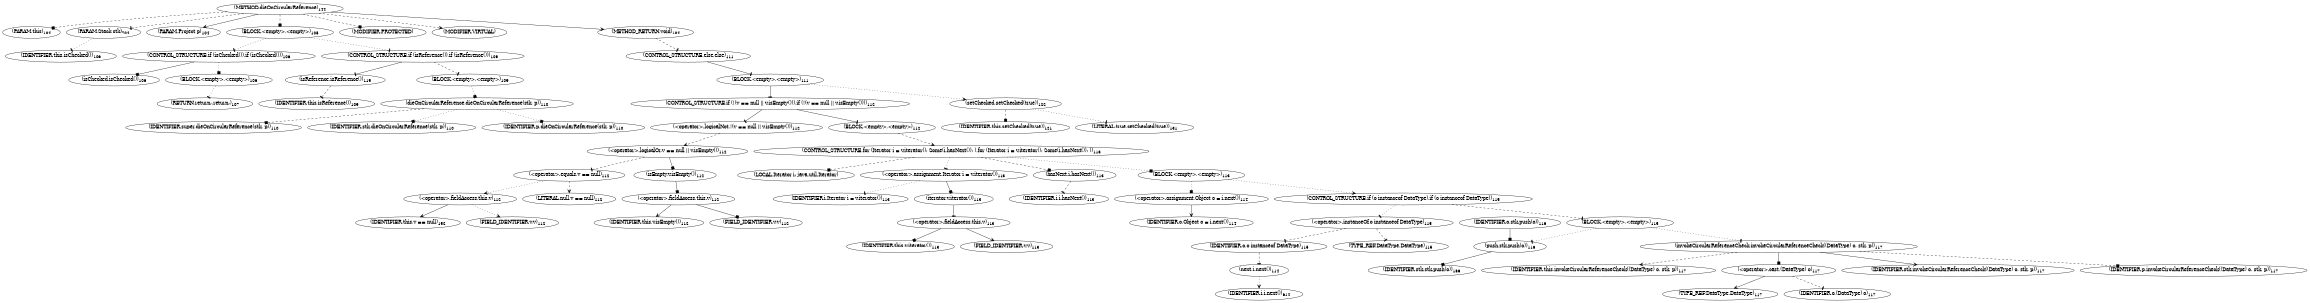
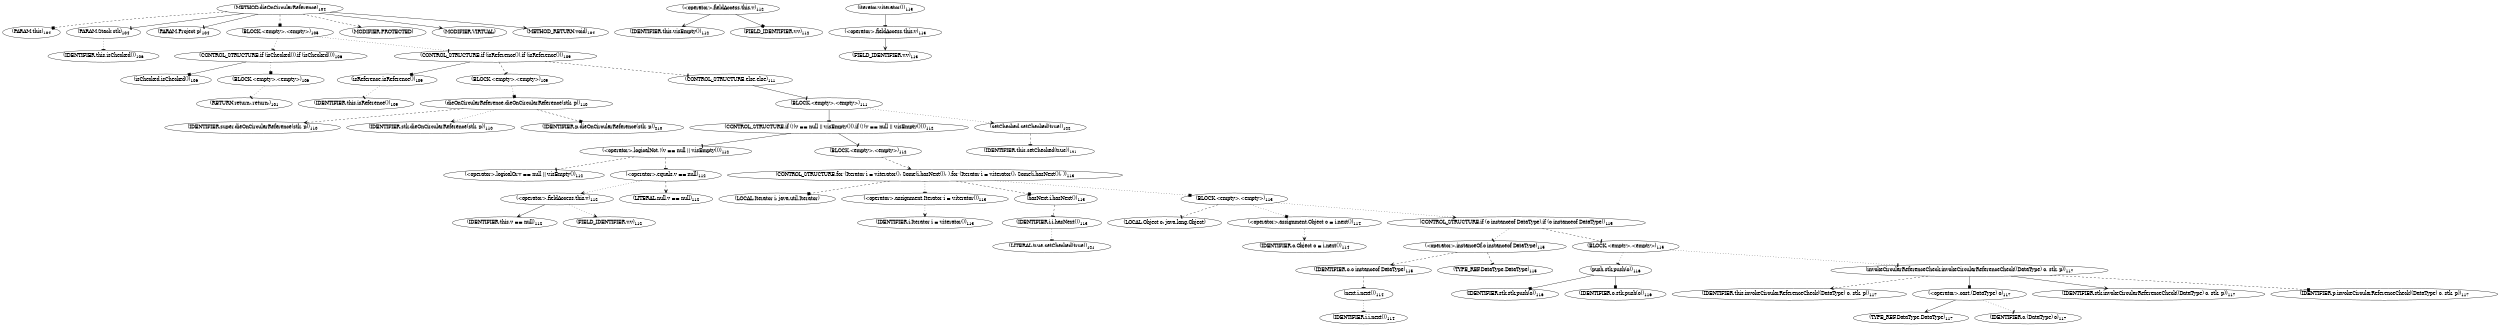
(322, 8) -> (322, 8)
(232, 20) -> (231, 21)
(331, 20) -> (331, 20)
(379, 20) -> (379, 20)
(188, 21) -> (188, 21)
(126, 32) -> (126, 32)
(666, 44) -> (616, 68)
(379, 68) -> (442, 68)
(367, 79) -> (419, 79)
(327, 91) -> (372, 91)
(235, 103) -> (275, 103)
(1006, 114) -> (1030, 139)
(436, 115) -> (475, 115)
(519, 115) -> (558, 115)
(346, 116) -> (385, 116)
(1069, 116) -> (1052, 234)
(619, 127) -> (658, 127)
(1174, 127) -> (1091, 246)
(704, 139) -> (596, 163)
(619, 163) -> (666, 162)
(675, 175) -> none
(948, 186) -> none
(893, 187) -> (925, 209)
(1191, 209) -> (1304, 233)
(442, 222) -> (539, 222)
none -> (1165, 223)
(1510, 233) -> (1615, 281)
(1316, 235) -> (1426, 258)
(900, 247) -> none
(1457, 270) -> (1540, 294)
(1259, 281) -> (1364, 305)
(1807, 282) -> (1998, 306)
(1286, 294) -> (1391, 317)
